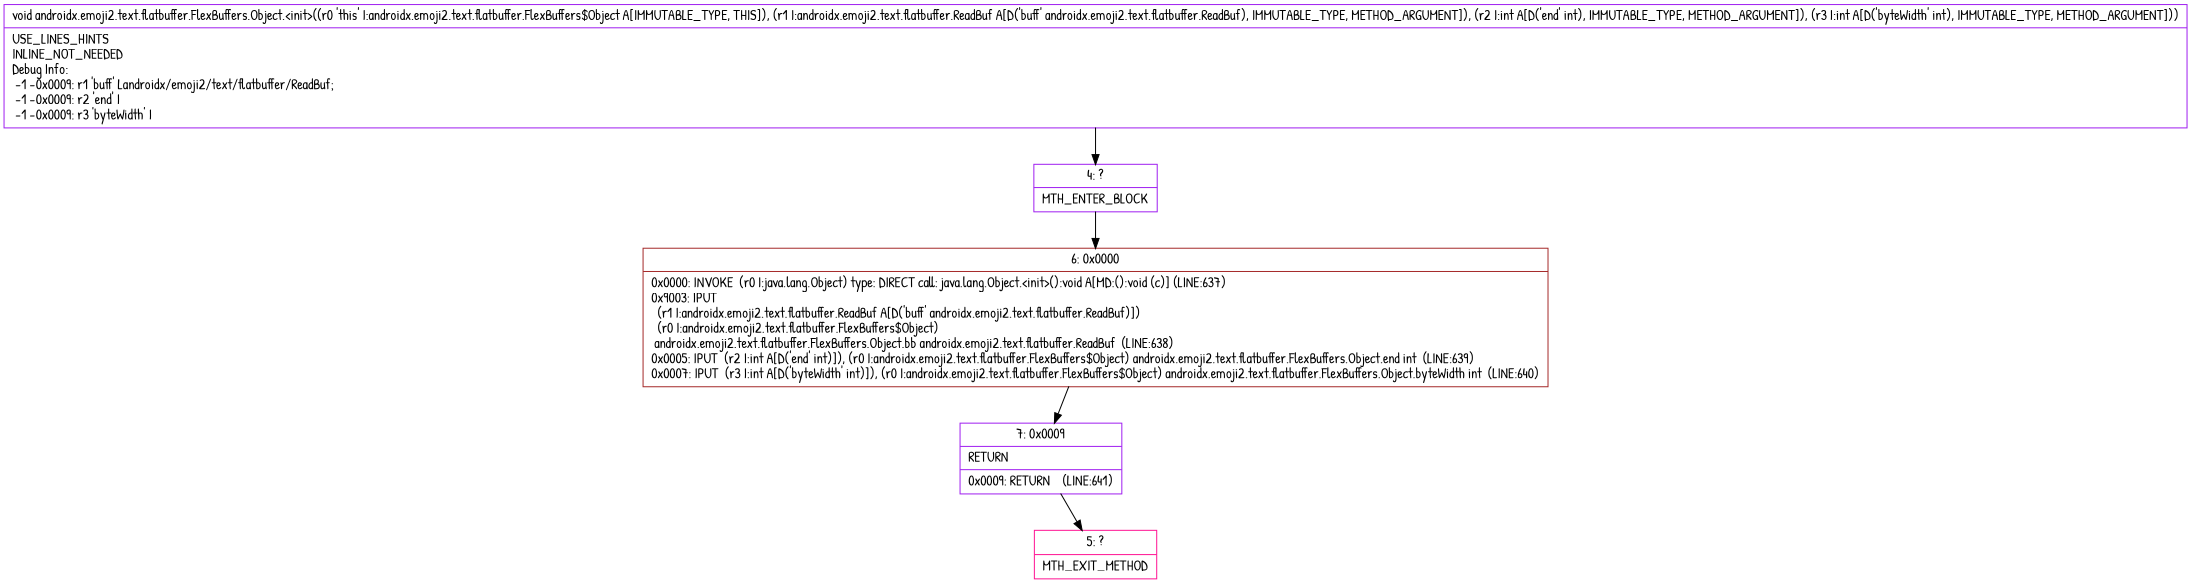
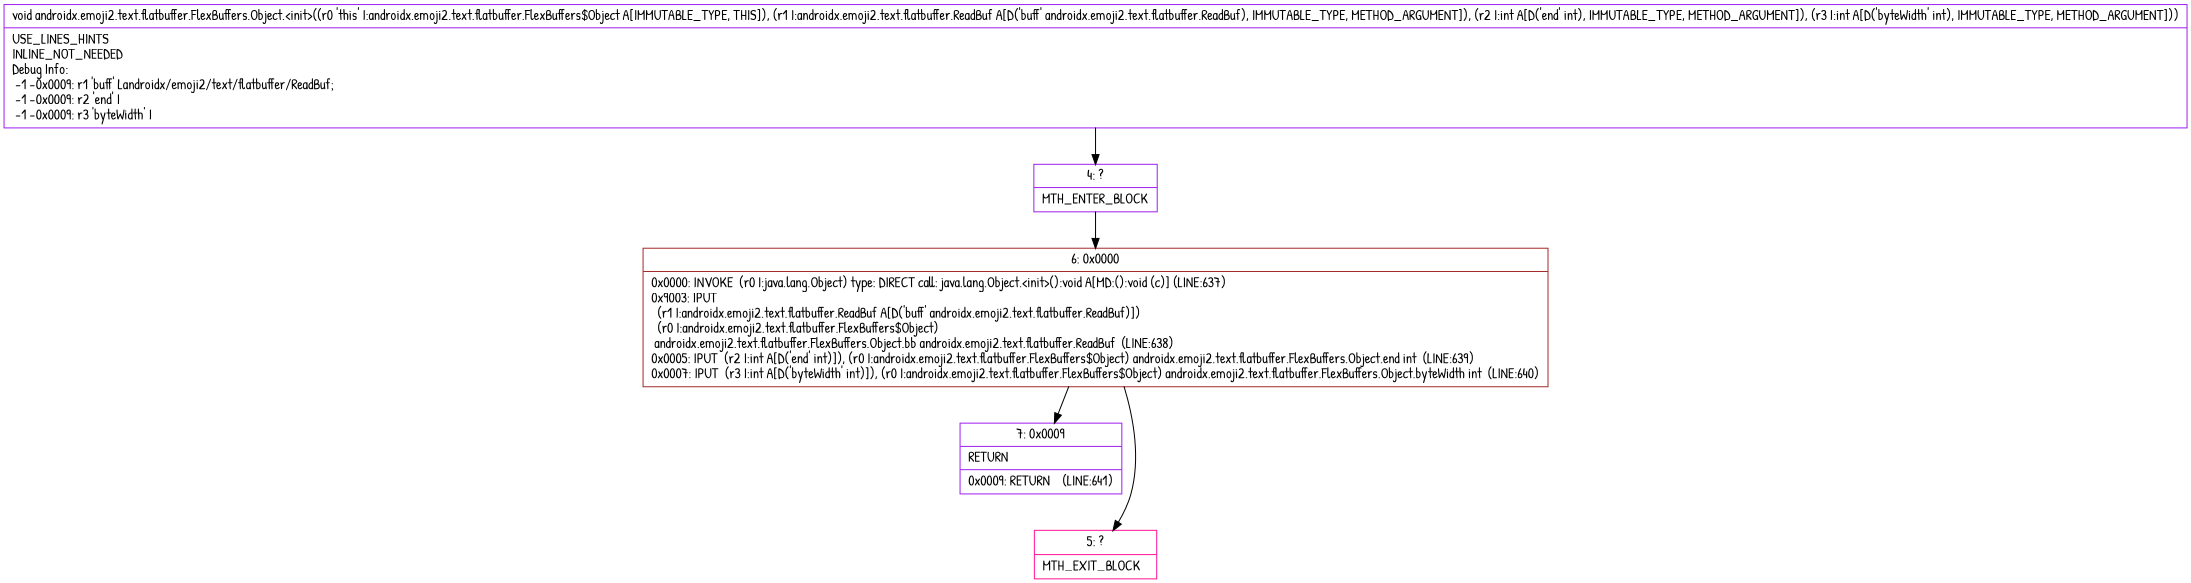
(1069, 508) -> (1136, 455)
(1096, 566) -> (1091, 566)
